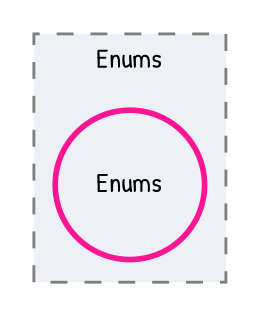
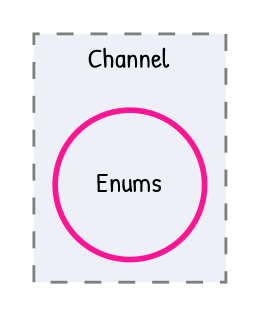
(130, 61) -> (130, 61)
